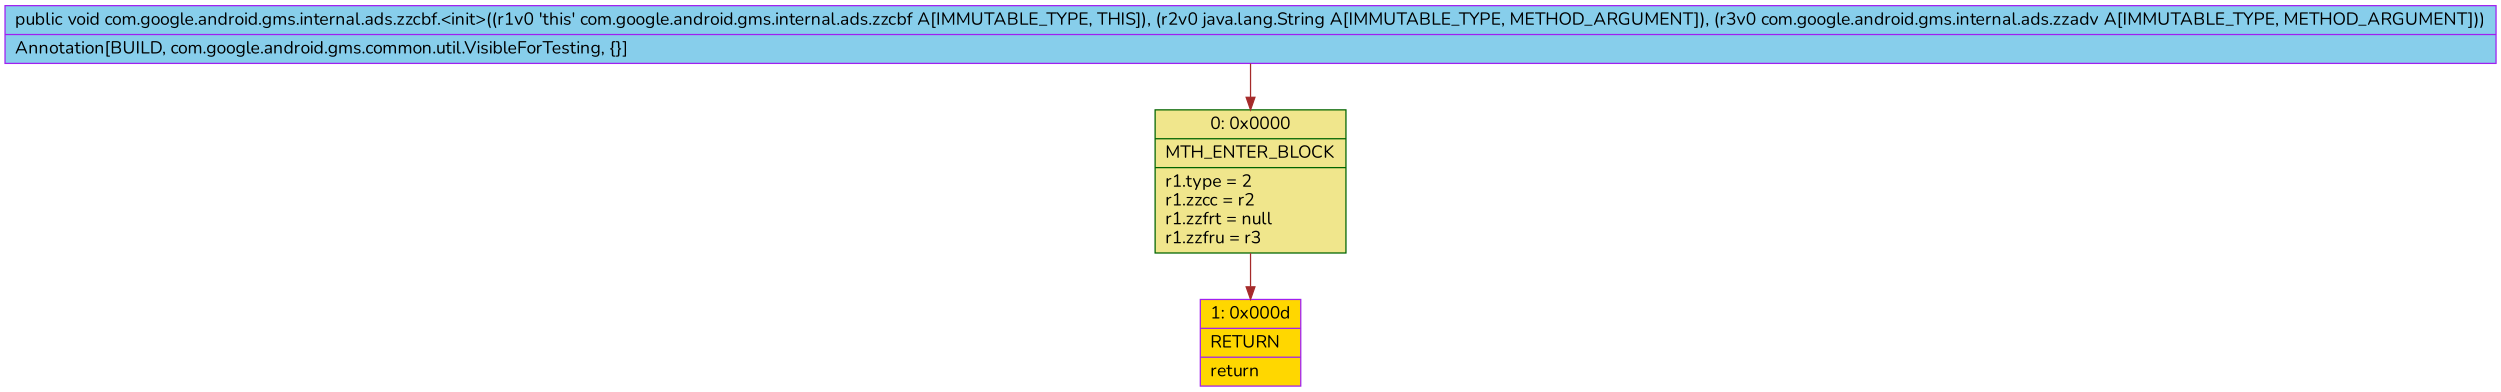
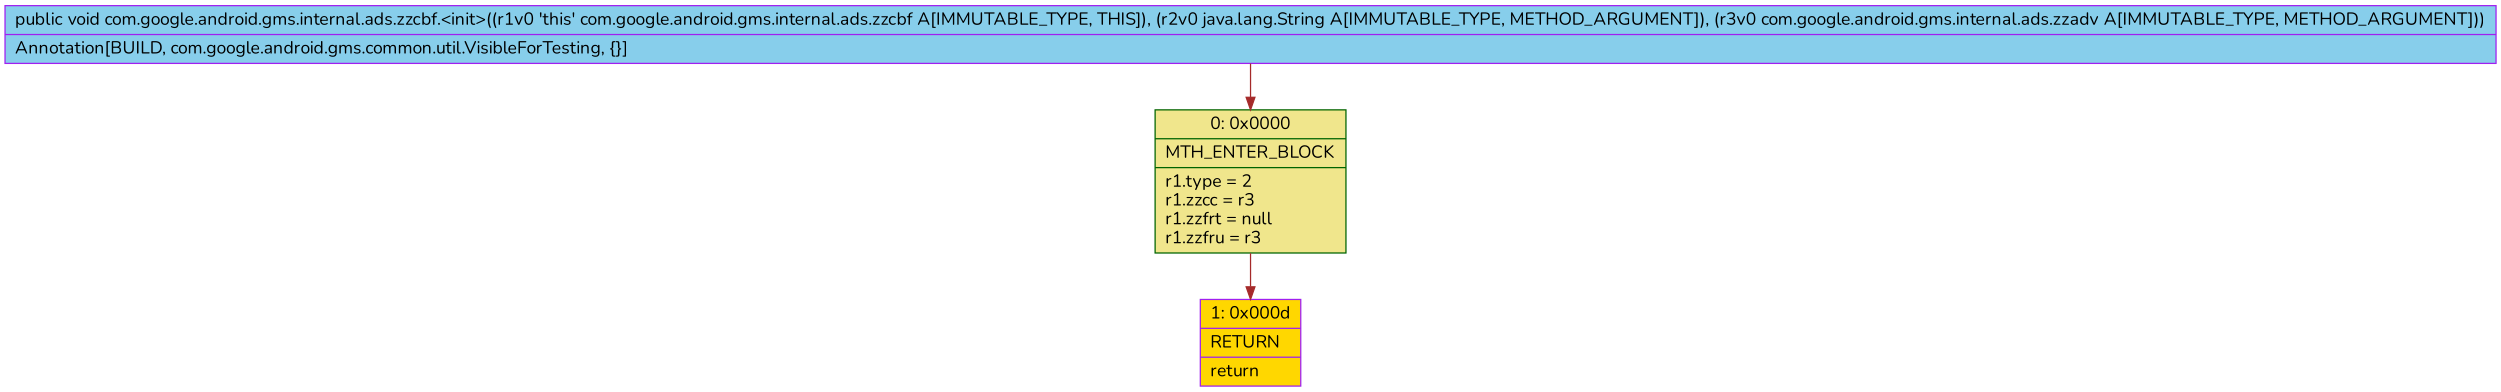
(1210, 200) -> (1210, 200)
